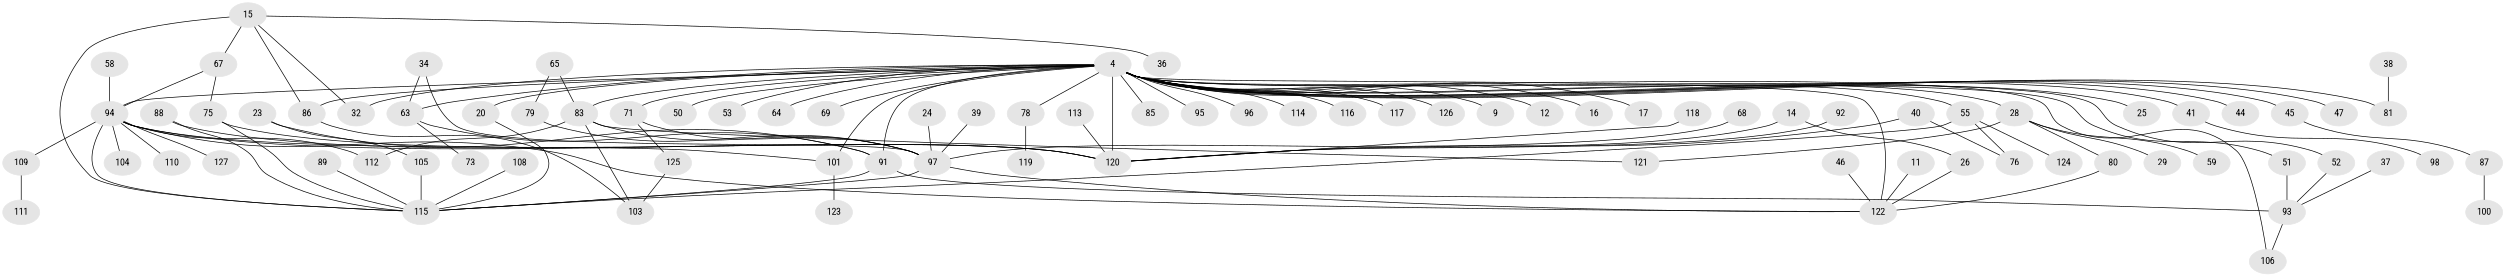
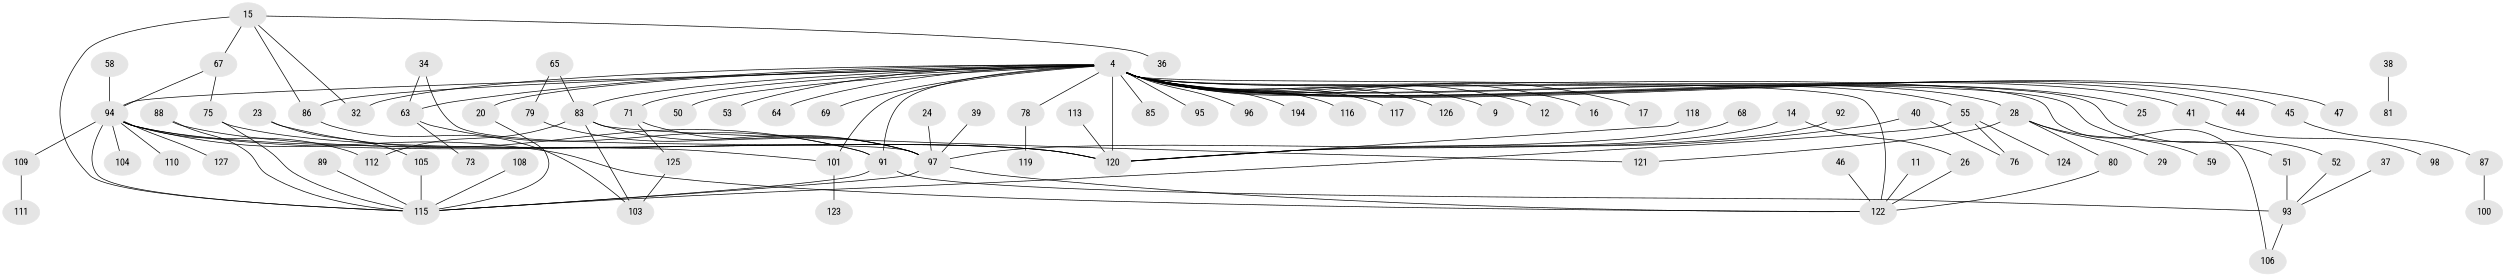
(1750, 89) -> none
(1298, 114) -> (1298, 114)
